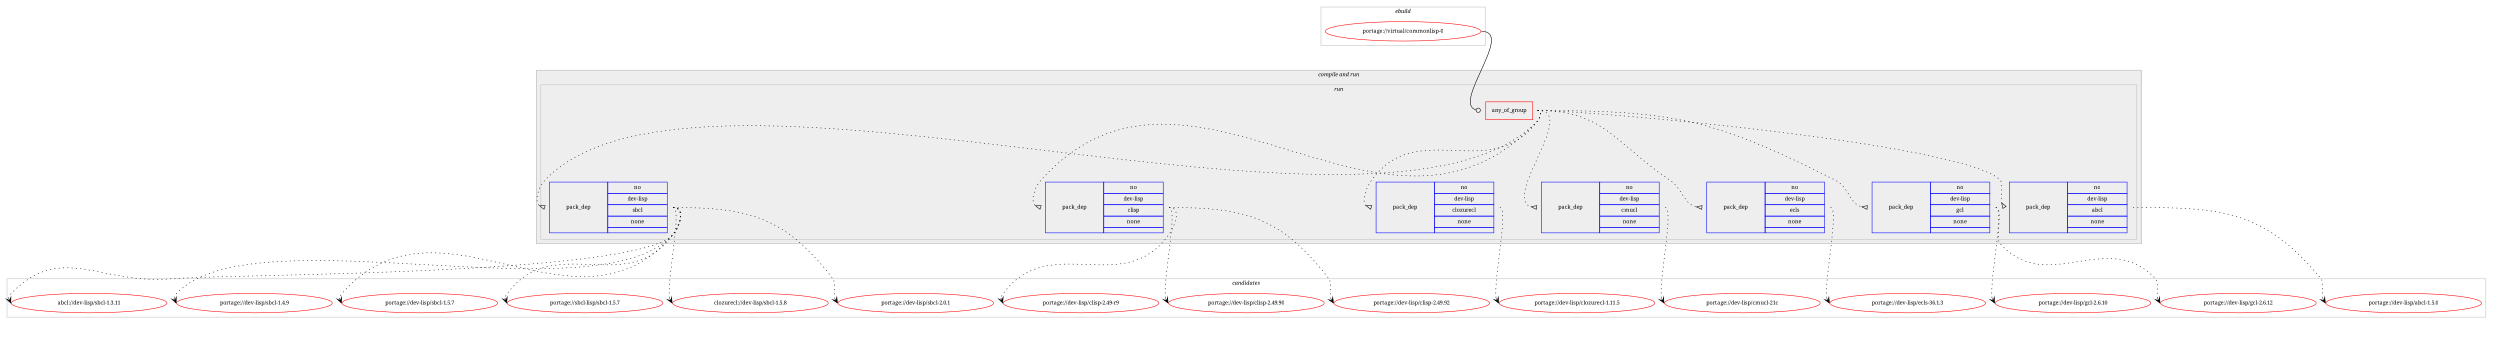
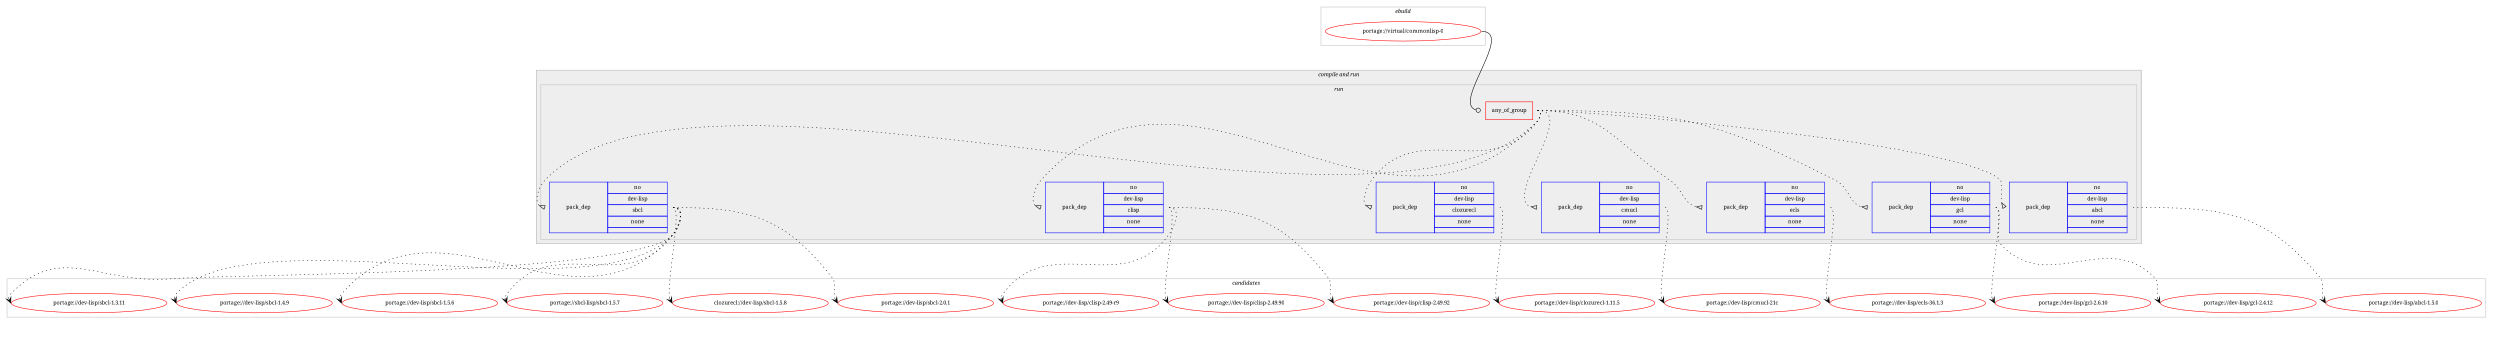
(89, 303) -> (89, 303)
(420, 303) -> (420, 303)
(2238, 303) -> (2238, 303)
